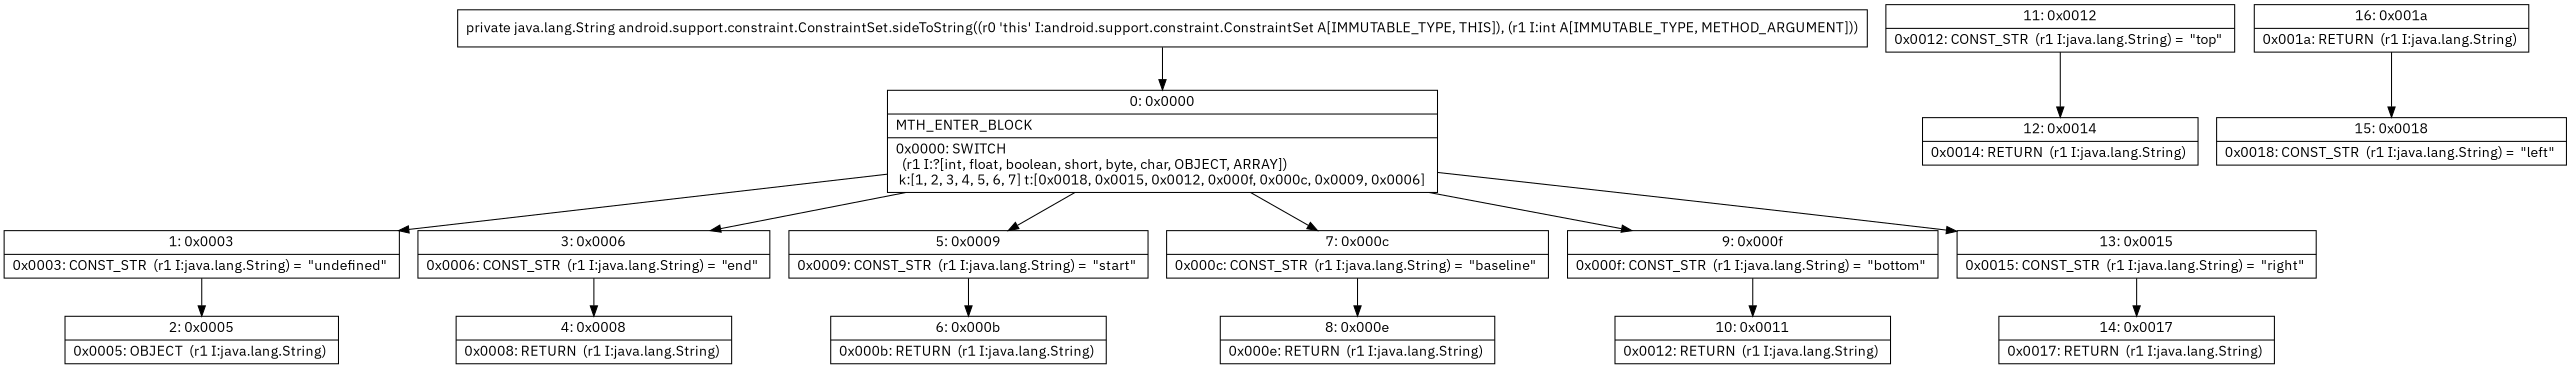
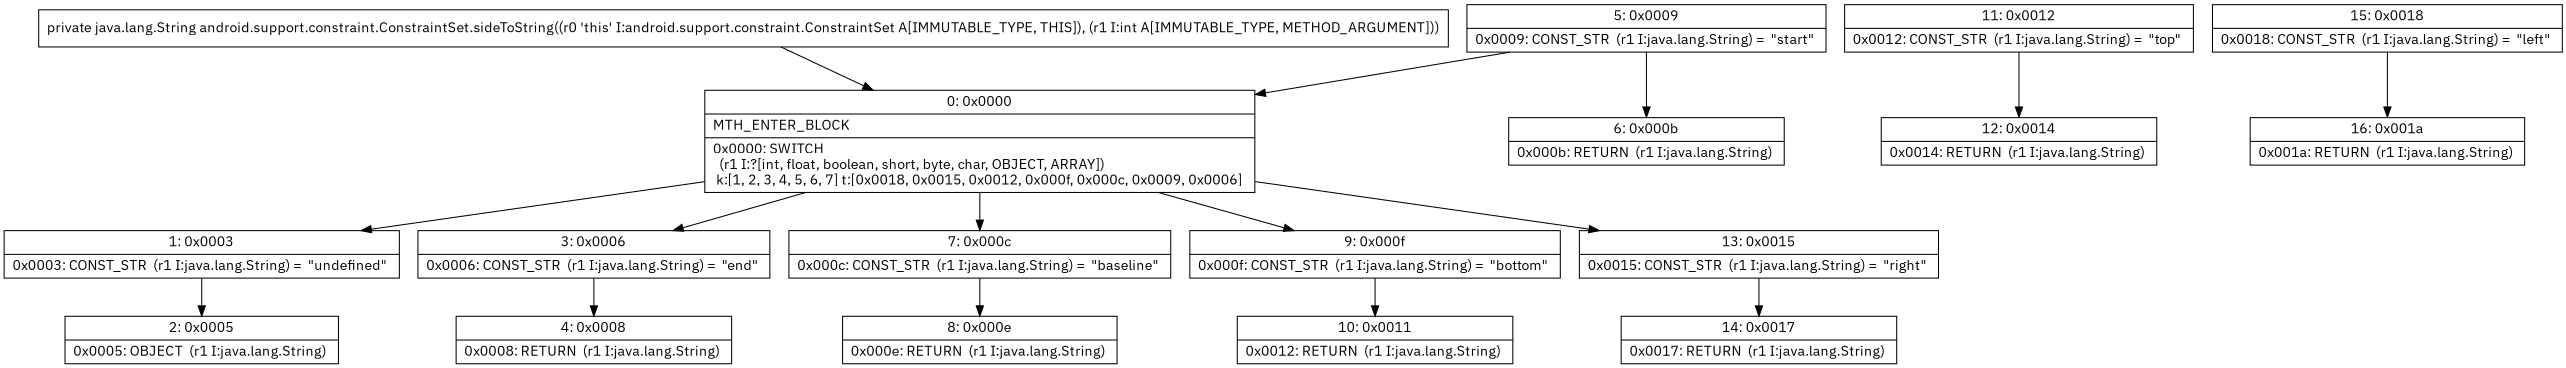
(2392, 79) -> (2387, 79)
(1046, 209) -> (1388, 72)
